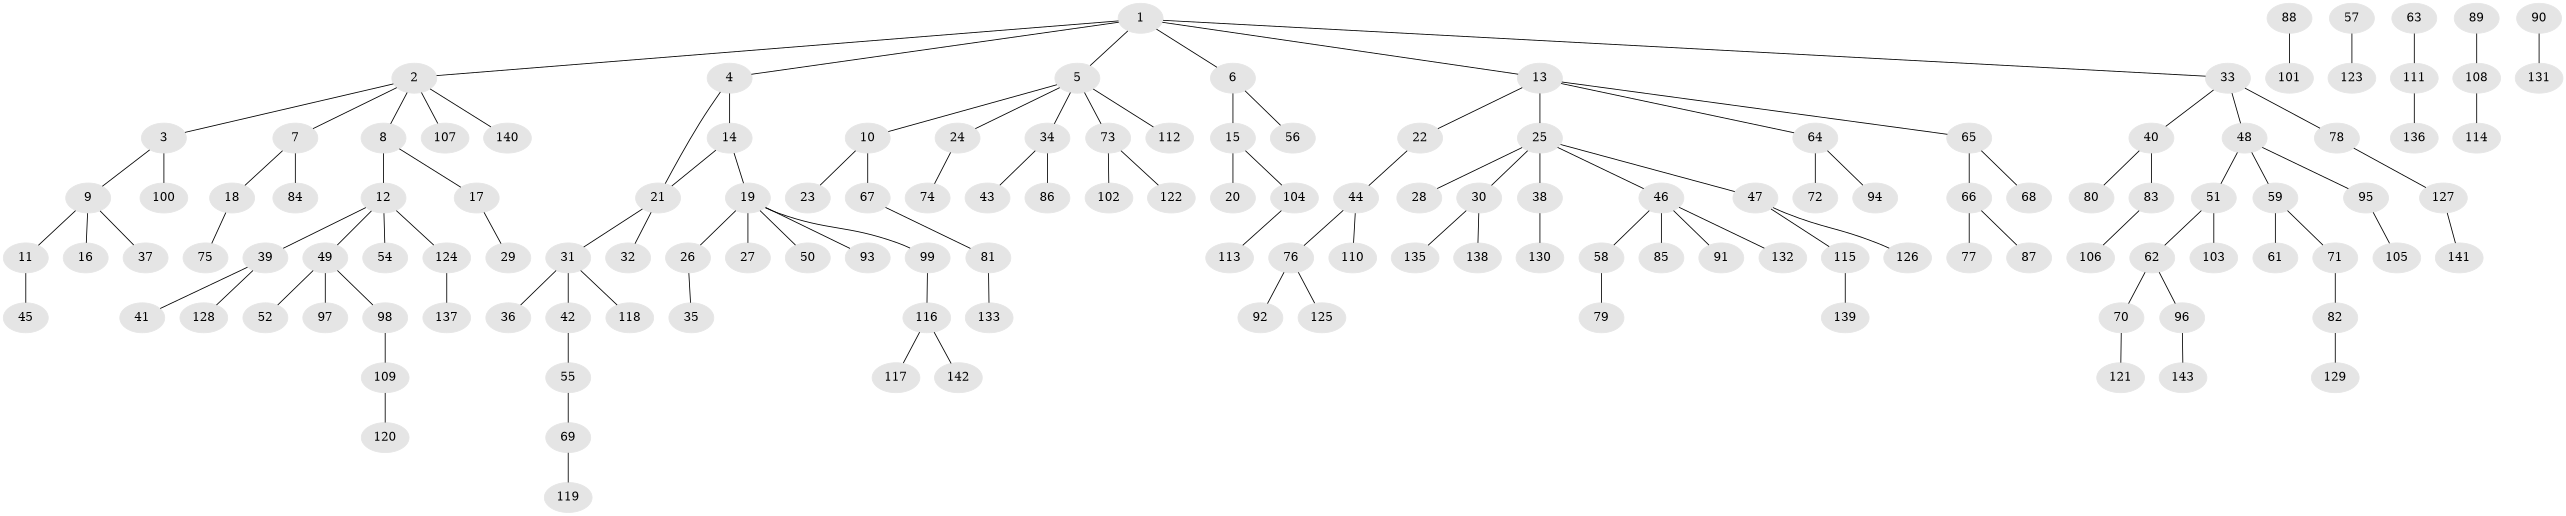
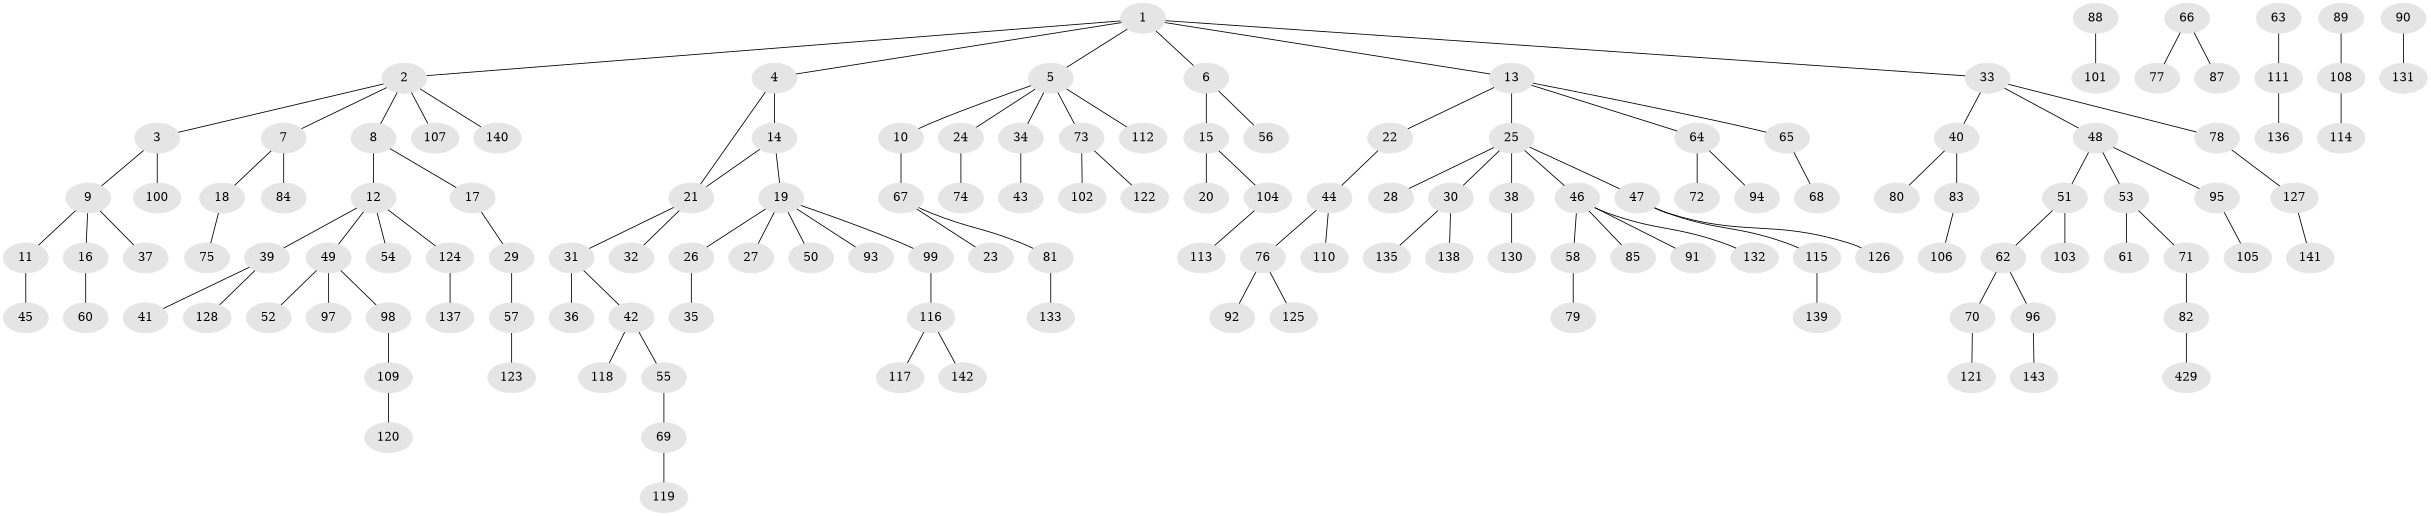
(838, 168) -> (946, 228)
(1969, 168) -> none
(1047, 198) -> none
(2275, 198) -> (2126, 198)
none -> (512, 288)
(599, 288) -> (617, 348)
none -> (86, 318)
(2335, 378) -> (2186, 378)
